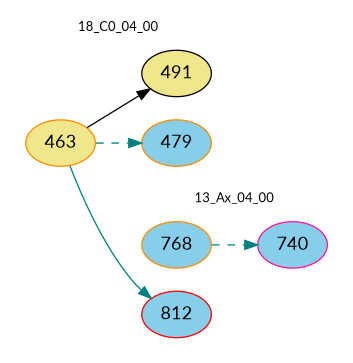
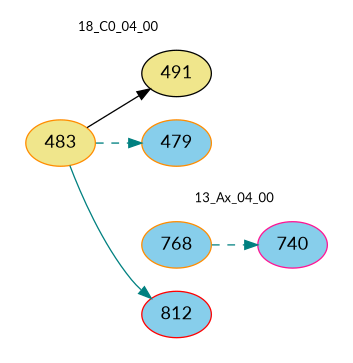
(61, 143) -> (61, 143)
